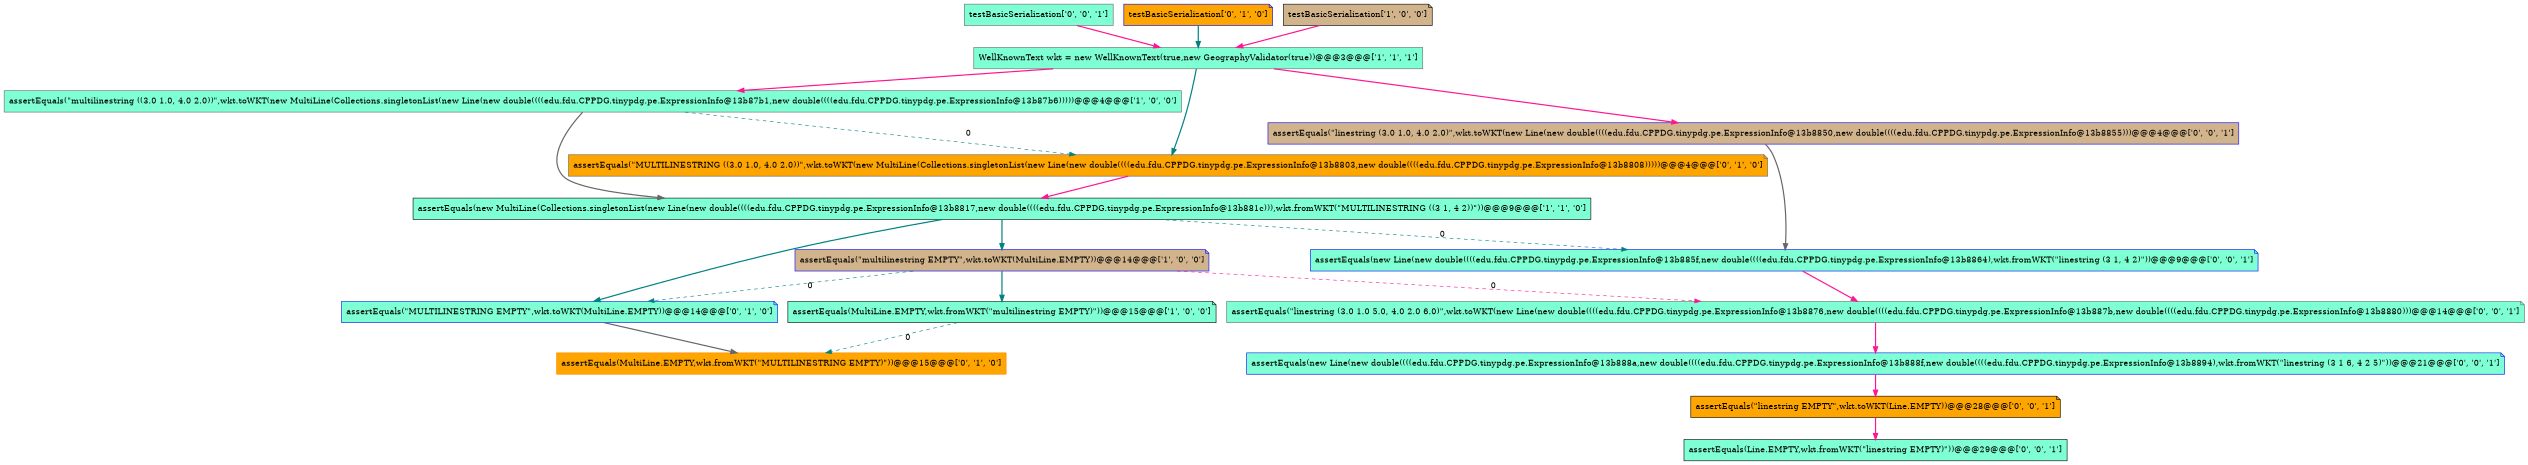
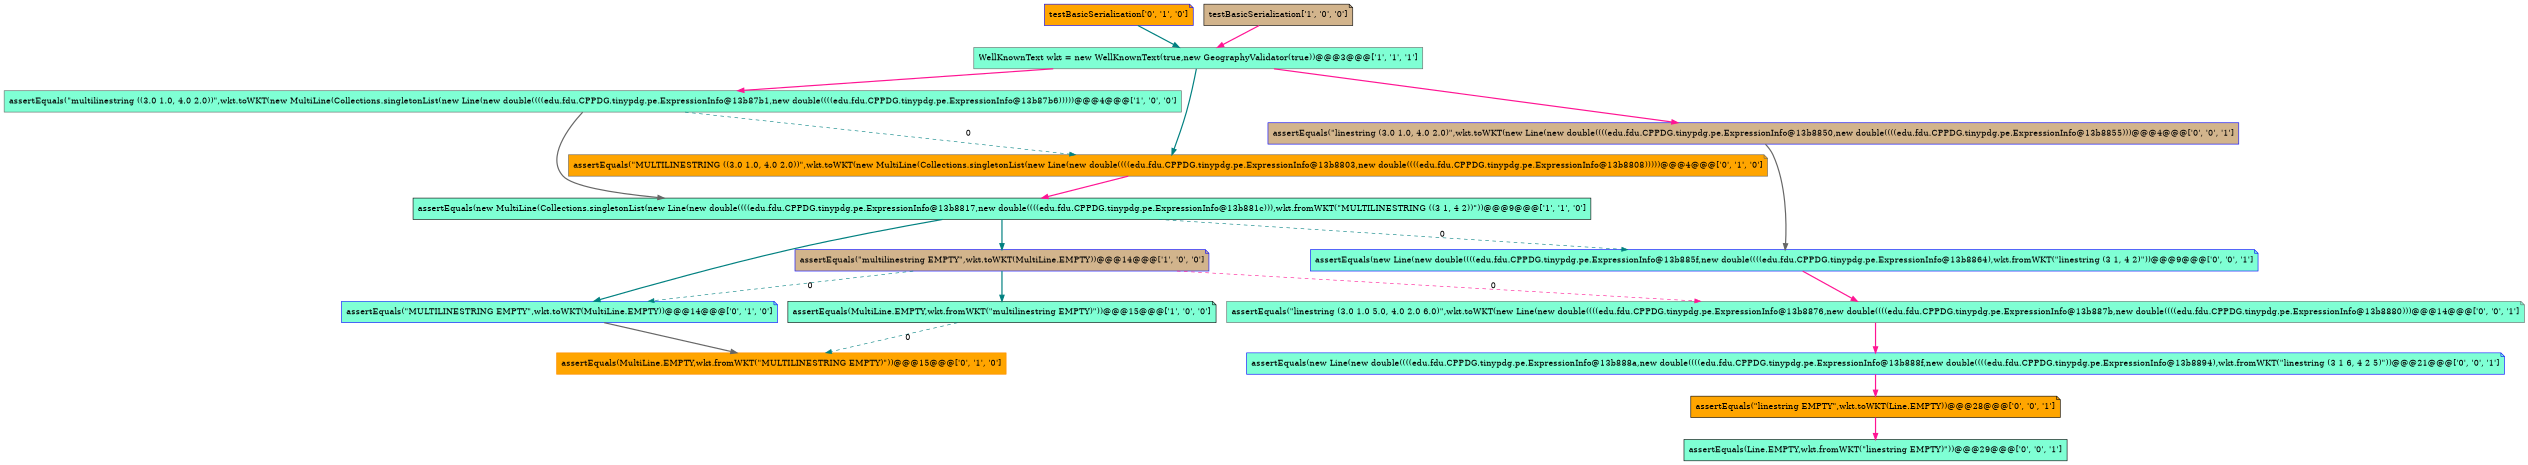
(1039, 15) -> none
